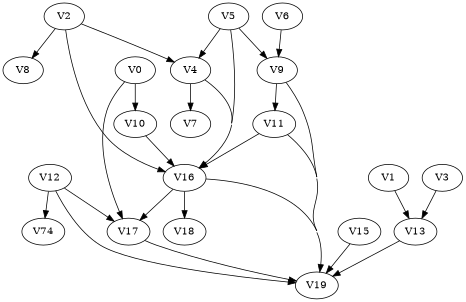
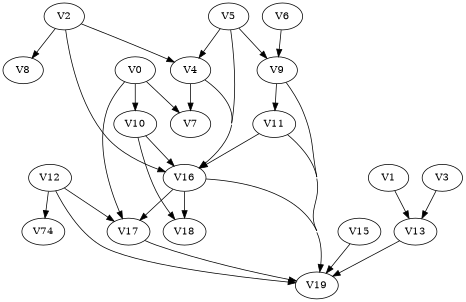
none -> (160, 95)
none -> (150, 177)
